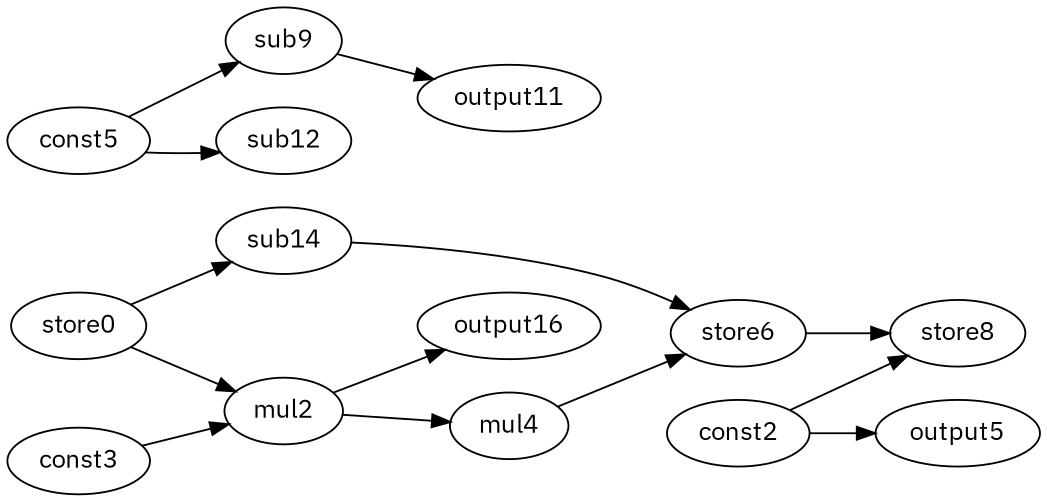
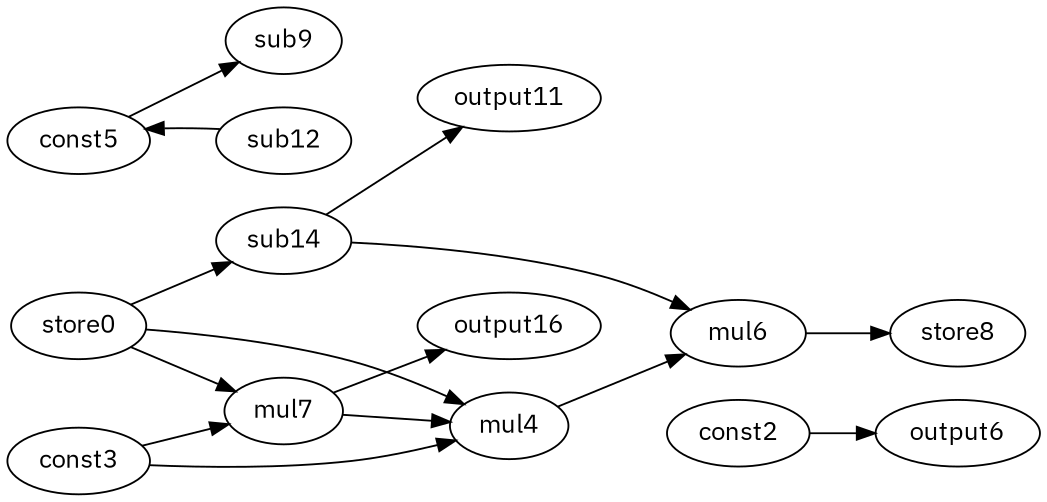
(376, 64) -> (386, 176)
(173, 153) -> (192, 128)
(738, 333) -> (738, 333)
none -> (300, 349)
(840, 387) -> none
(284, 411) -> (284, 411)
(958, 433) -> (958, 433)
none -> (294, 465)
